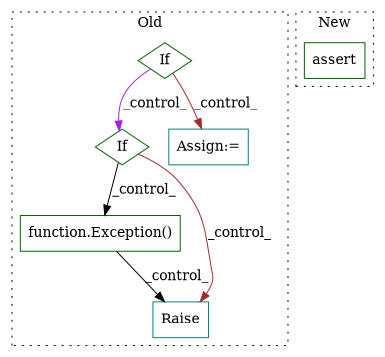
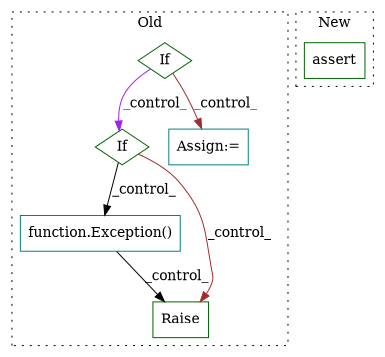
(100, 233) -> (100, 233)
(181, 320) -> (181, 320)
